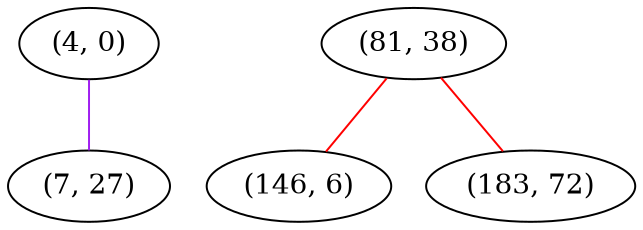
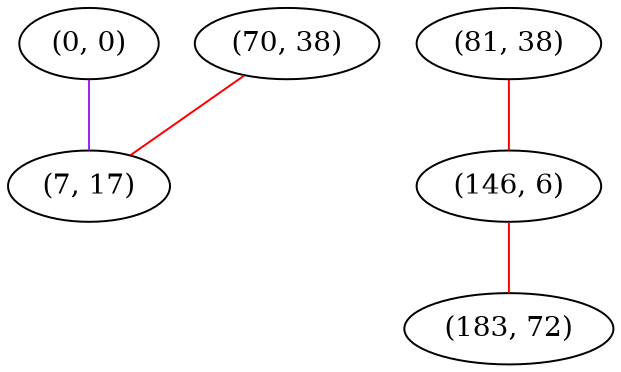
(89, 44) -> (89, 44)
none -> (287, 44)
(472, 114) -> (509, 258)
(89, 186) -> (89, 186)
